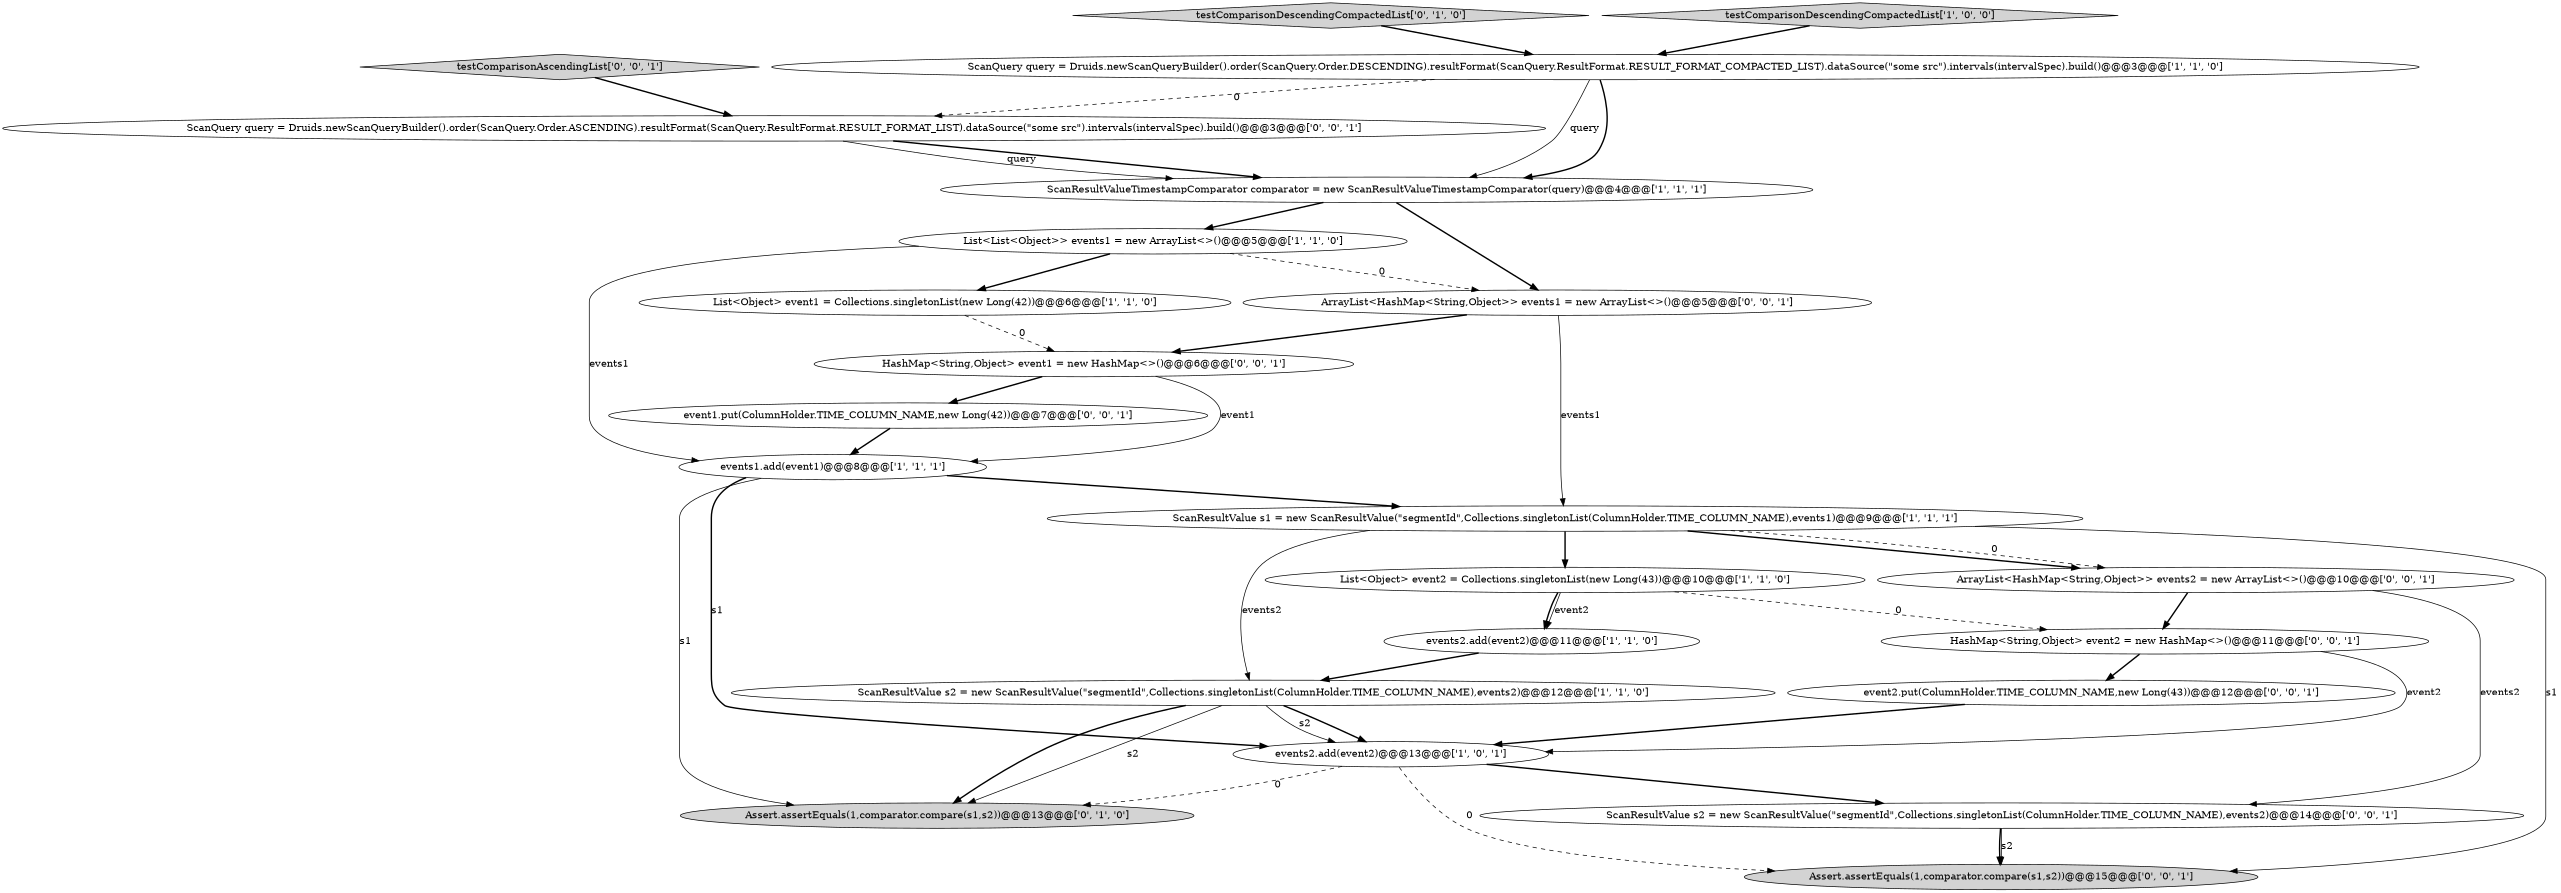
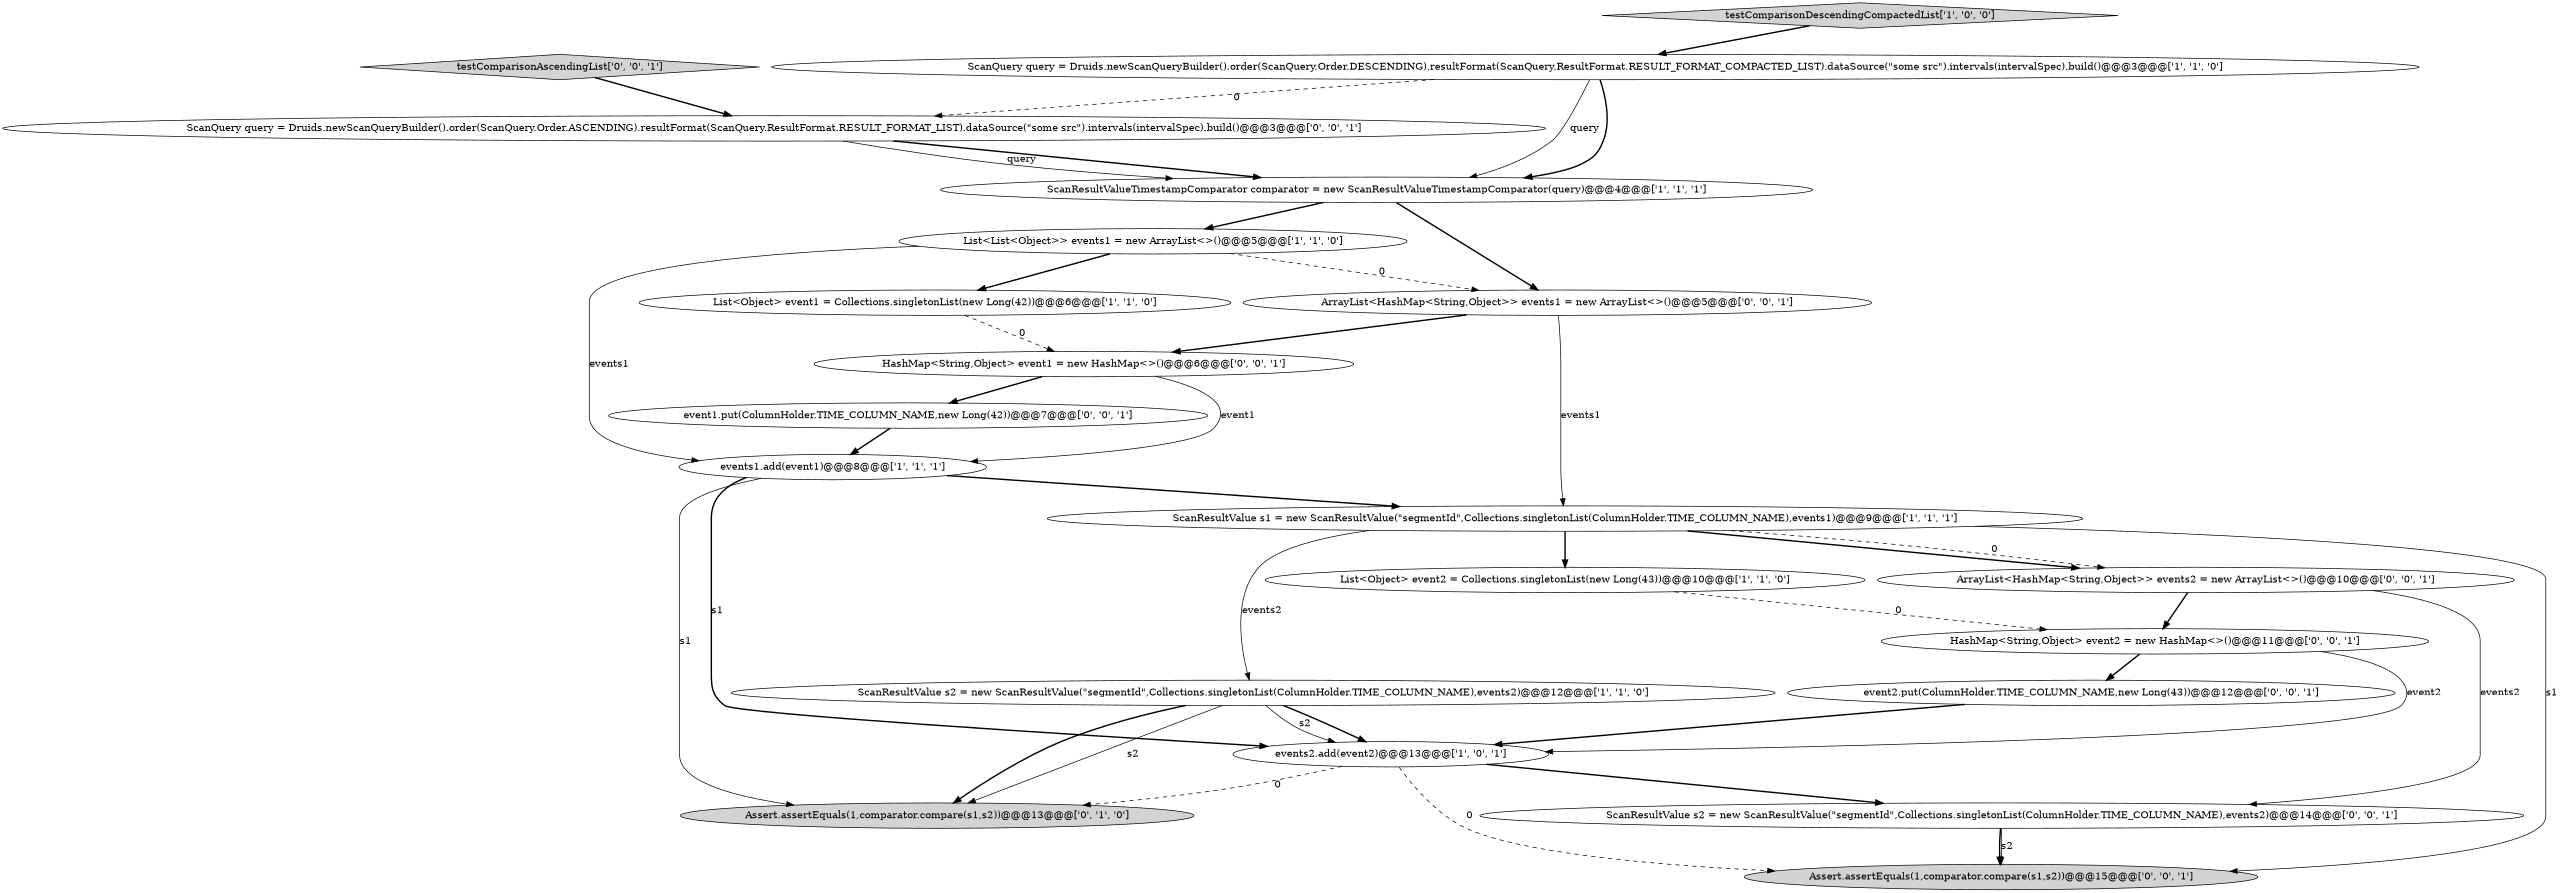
(1331, 16) -> none
(1542, 641) -> none
